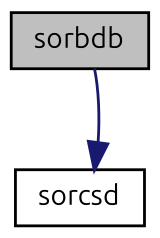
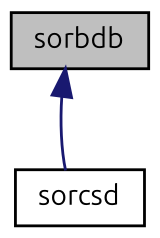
(99, 105) -> (61, 134)
